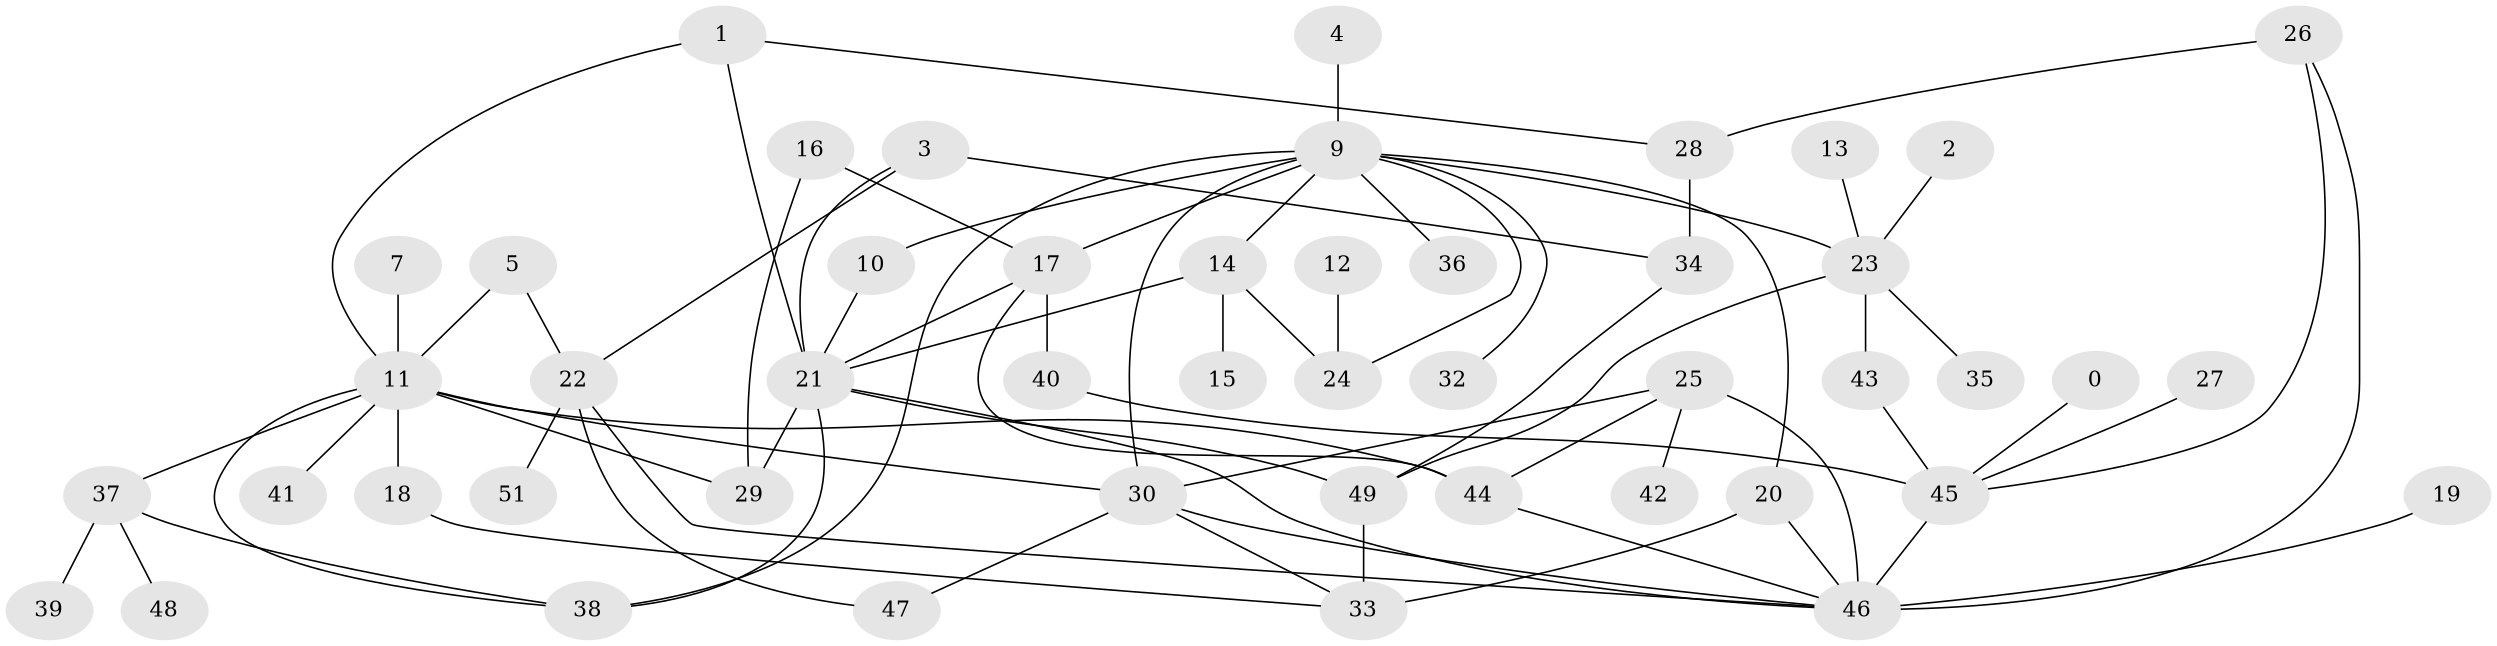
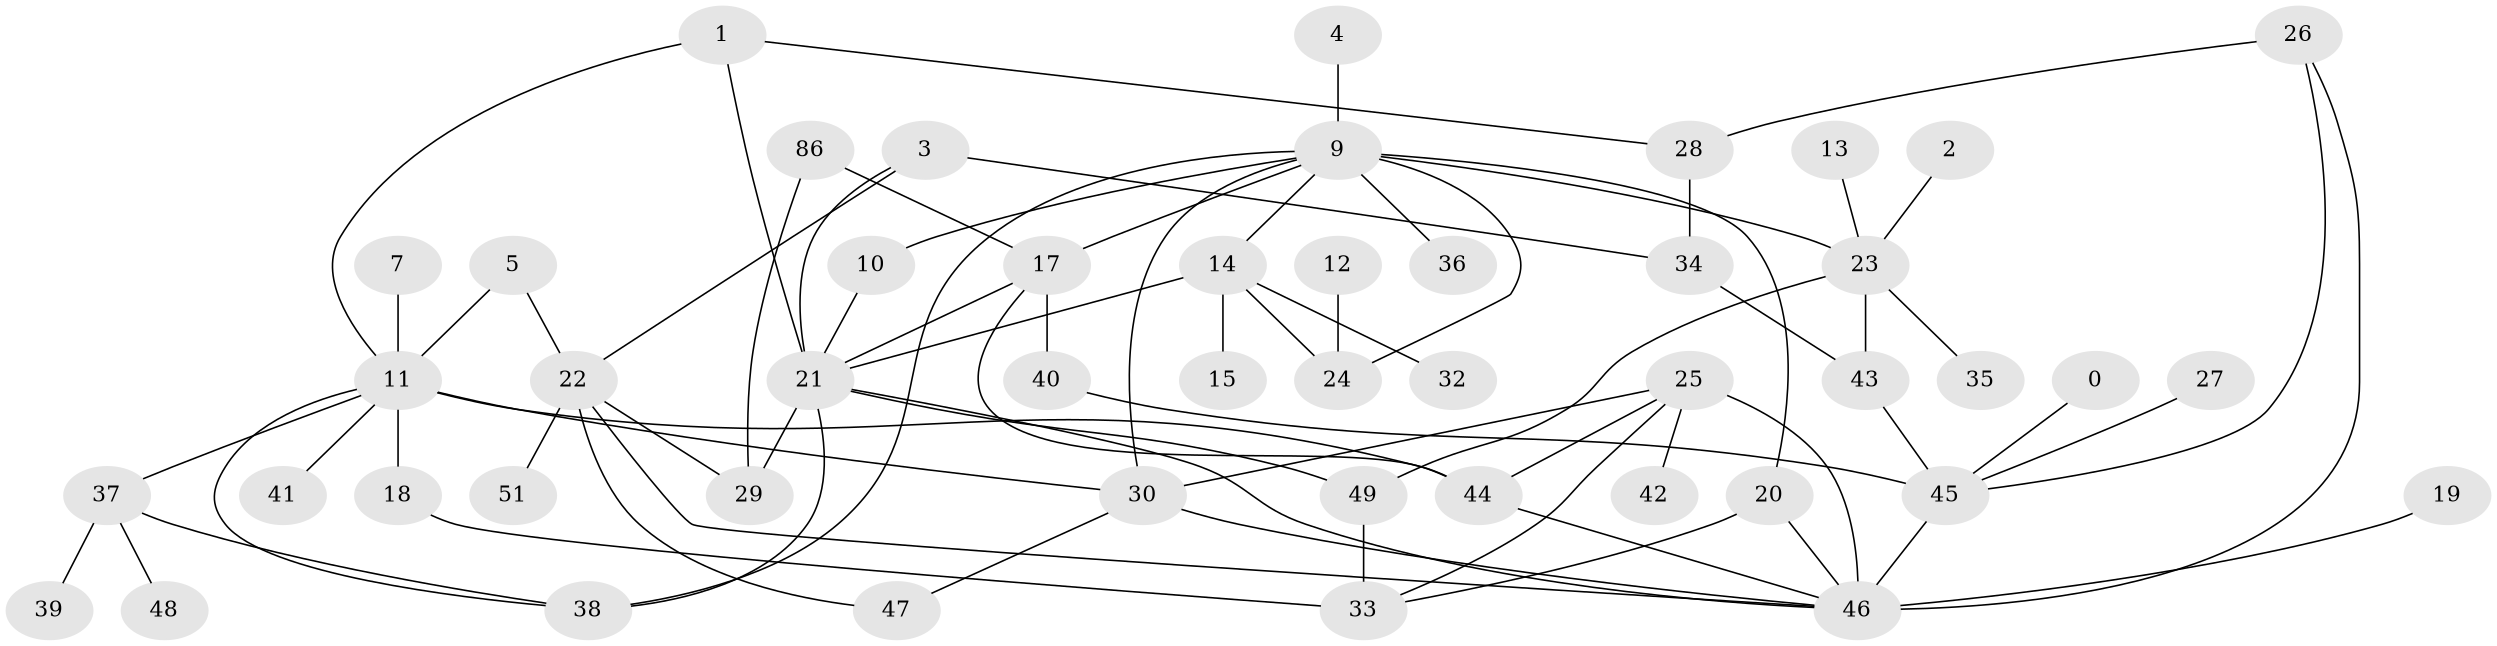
(810, 150) -> (810, 150)
(1527, 223) -> (1326, 317)
(1535, 391) -> (1772, 319)
(574, 438) -> (673, 445)
(1253, 553) -> (1558, 507)
